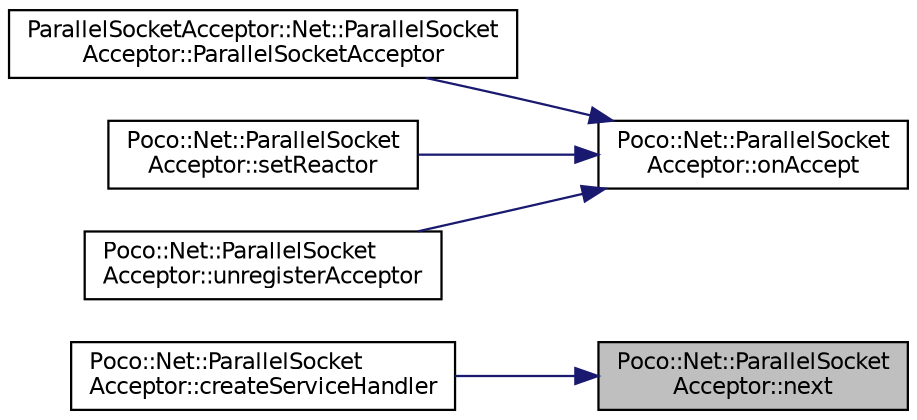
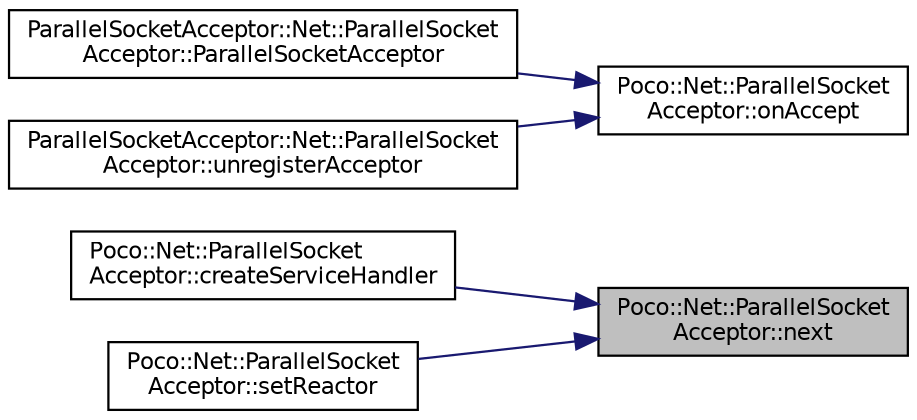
(497, 155) -> (497, 350)
(263, 265) -> (263, 155)
